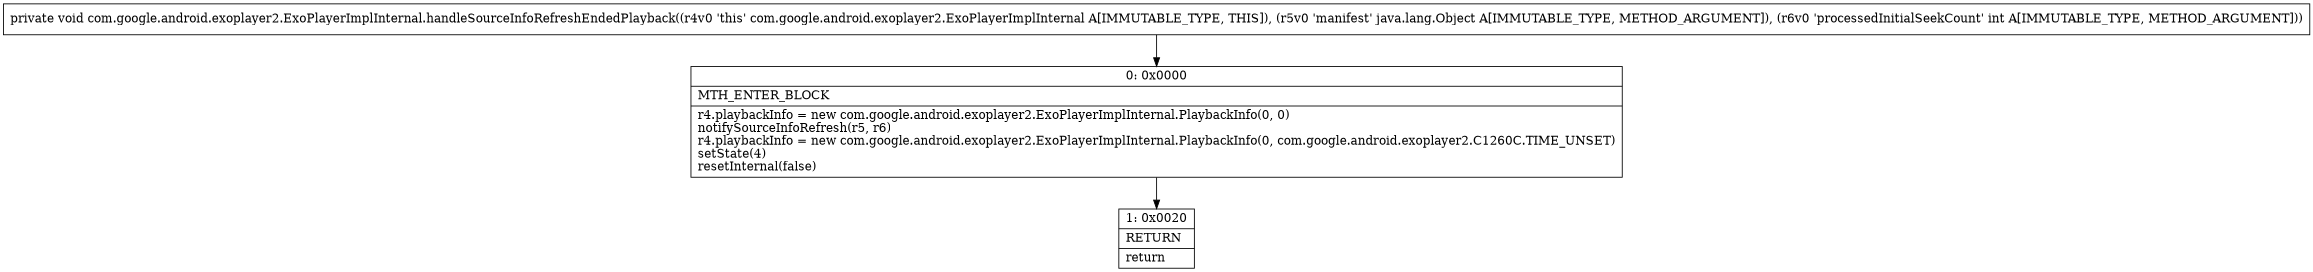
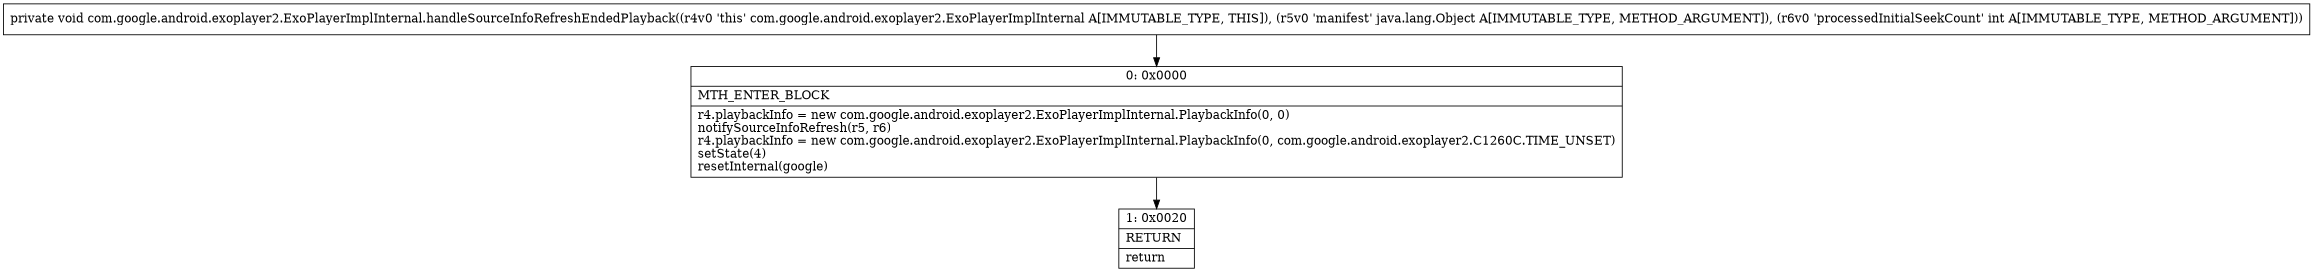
(757, 167) -> (763, 167)
